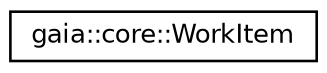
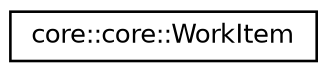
(164, 36) -> (164, 36)
